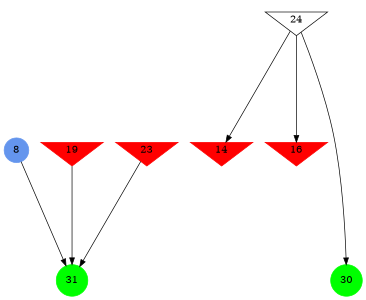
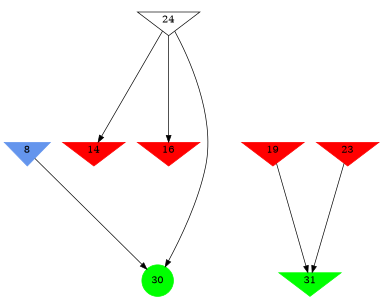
(16, 150) -> (27, 150)
(42, 211) -> (88, 211)
(72, 280) -> (310, 281)
